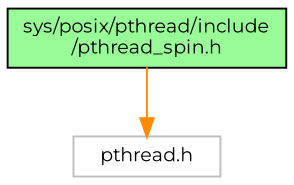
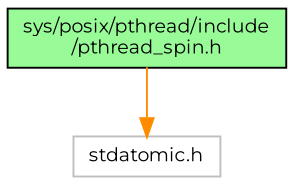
(147, 156) -> (147, 156)
